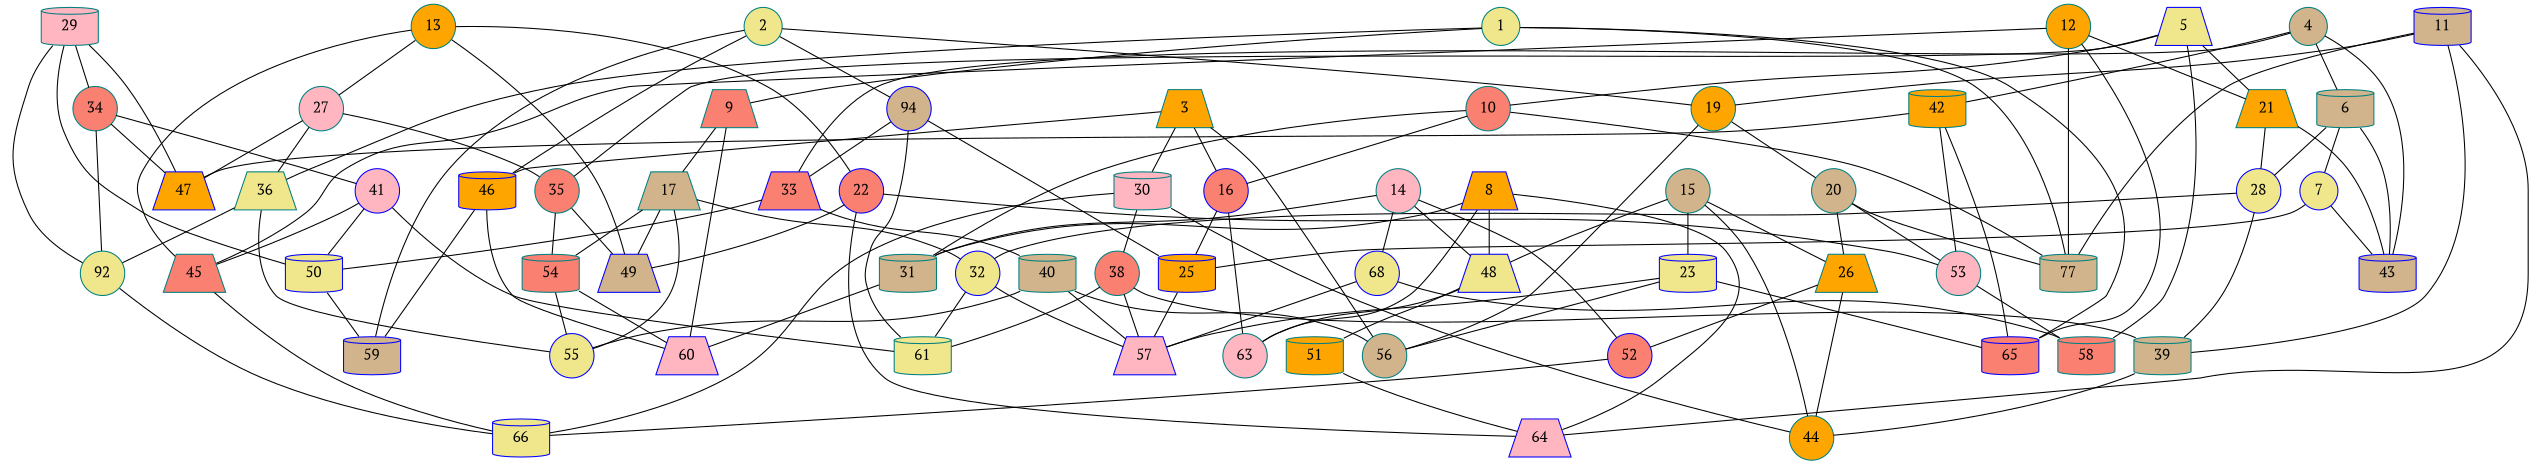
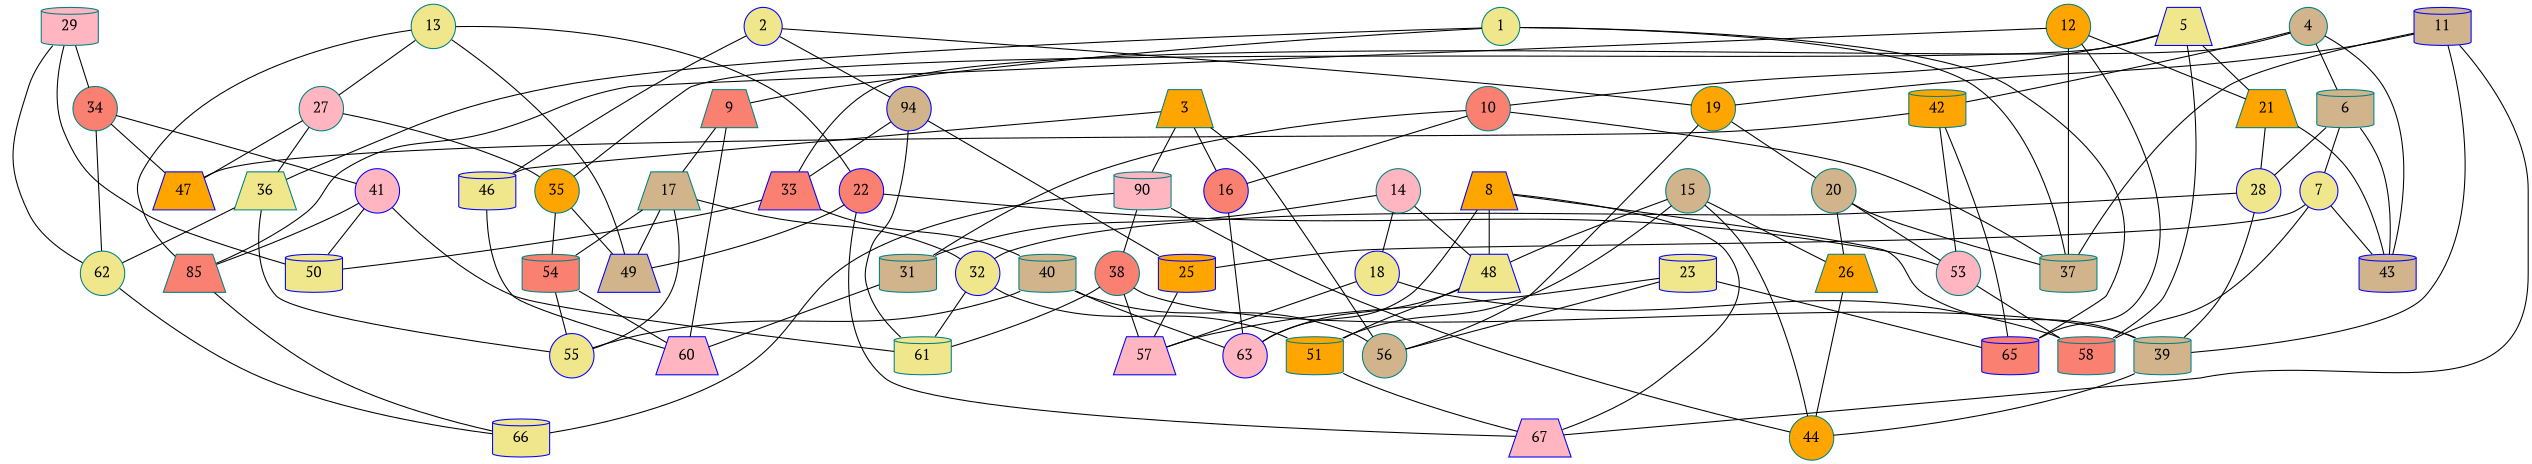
(433, 26) -> (433, 26)
(763, 26) -> (763, 26)
(139, 104) -> none
(487, 191) -> (487, 191)
(557, 191) -> (557, 191)
(1143, 191) -> (1143, 191)
(1238, 229) -> (1907, 273)
(1205, 235) -> none
(1688, 236) -> (1492, 308)
(103, 273) -> (103, 273)
(195, 273) -> (195, 273)
(1377, 273) -> (1377, 273)
(2068, 273) -> (2068, 273)
none -> (2235, 286)
(1097, 315) -> (1168, 327)
(1058, 319) -> (1118, 316)
(372, 356) -> none
(1245, 356) -> (1245, 356)
(1630, 356) -> none
(1540, 438) -> (1540, 438)
